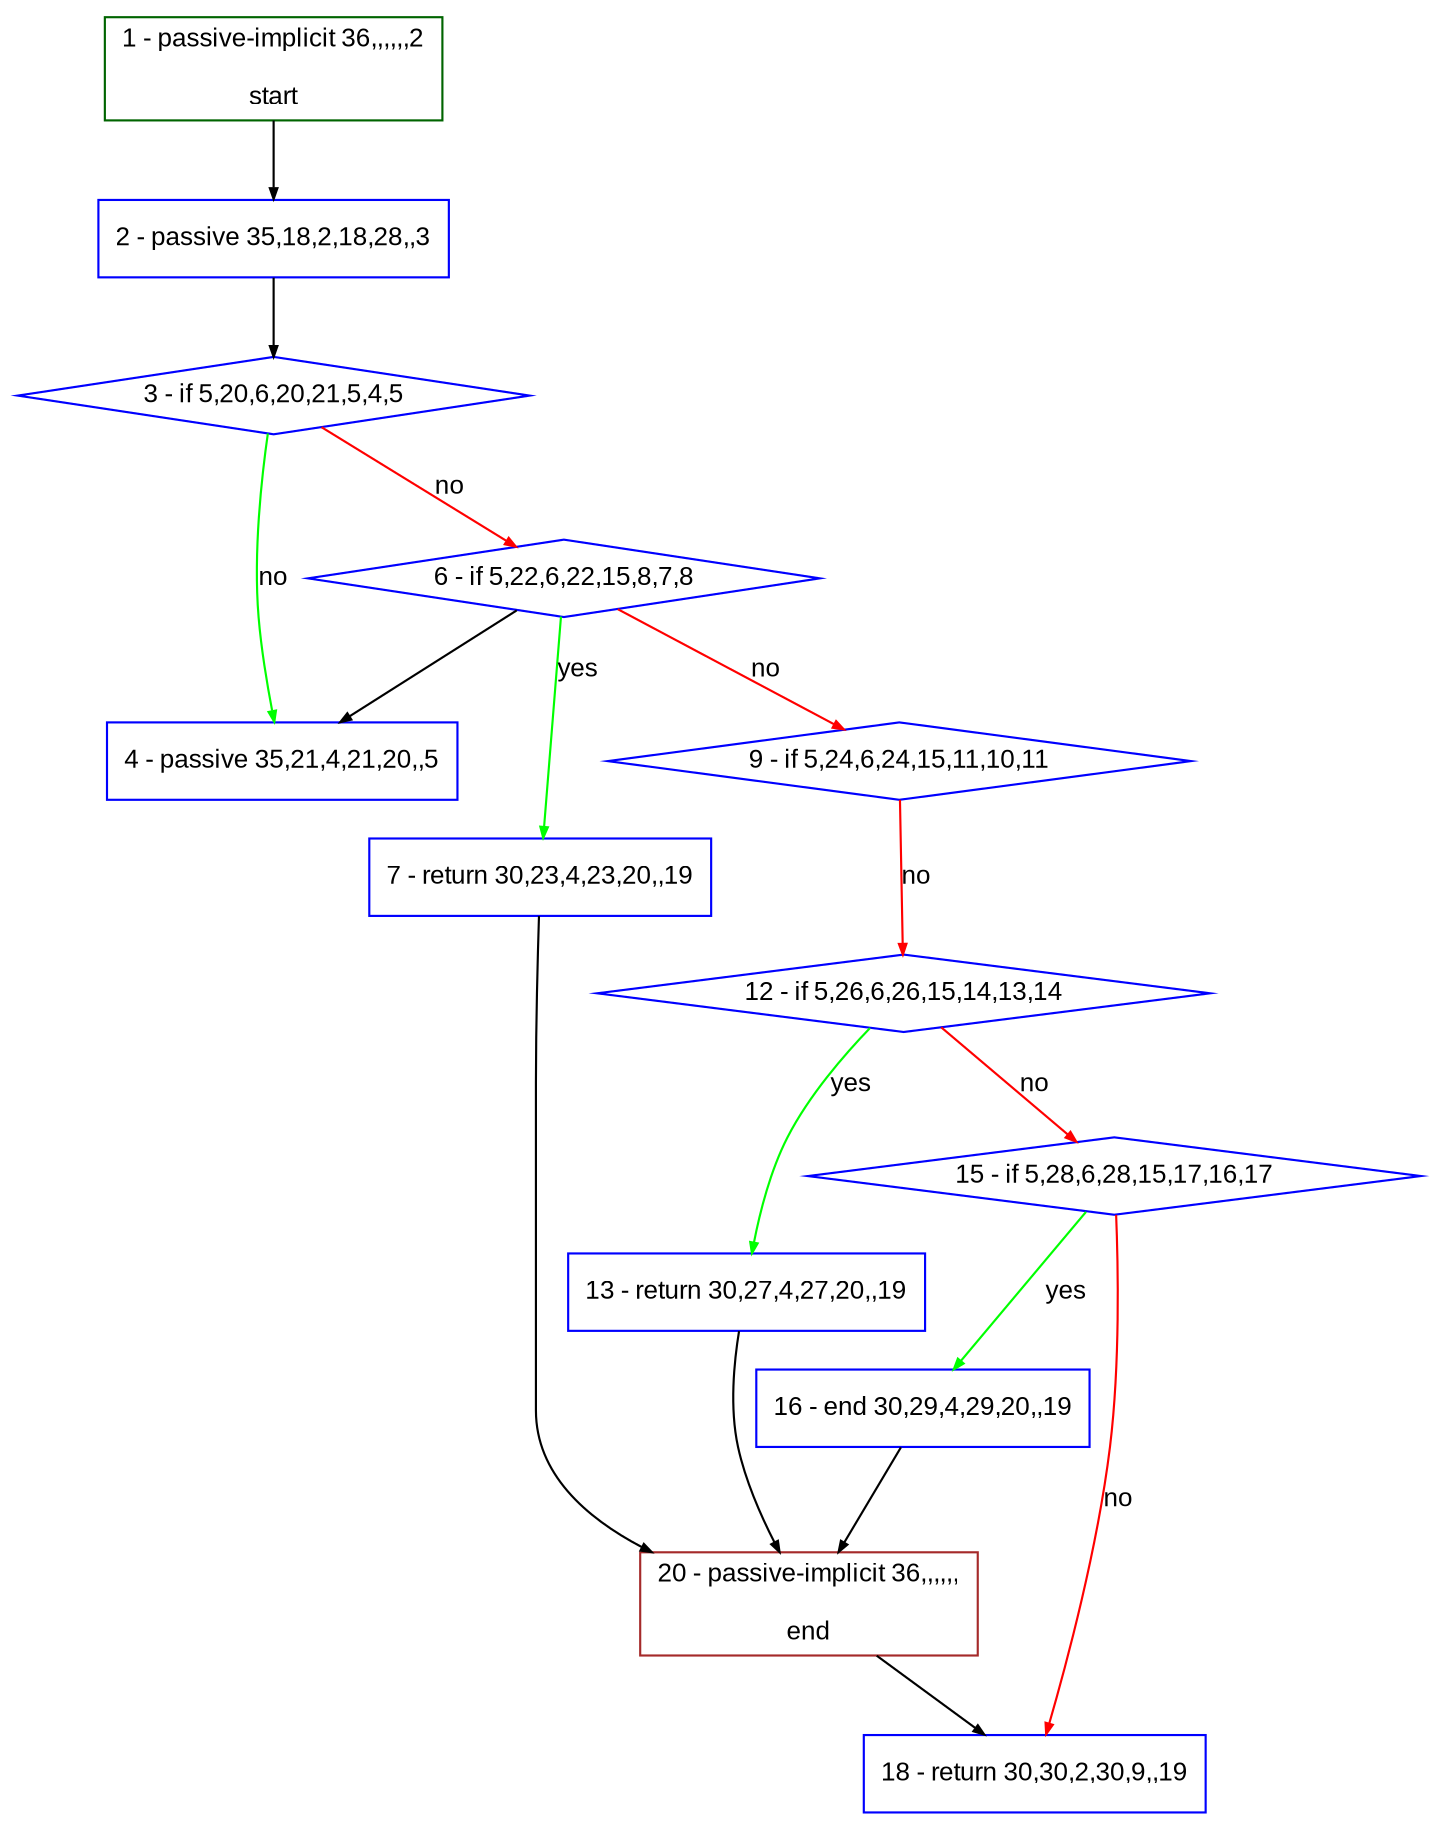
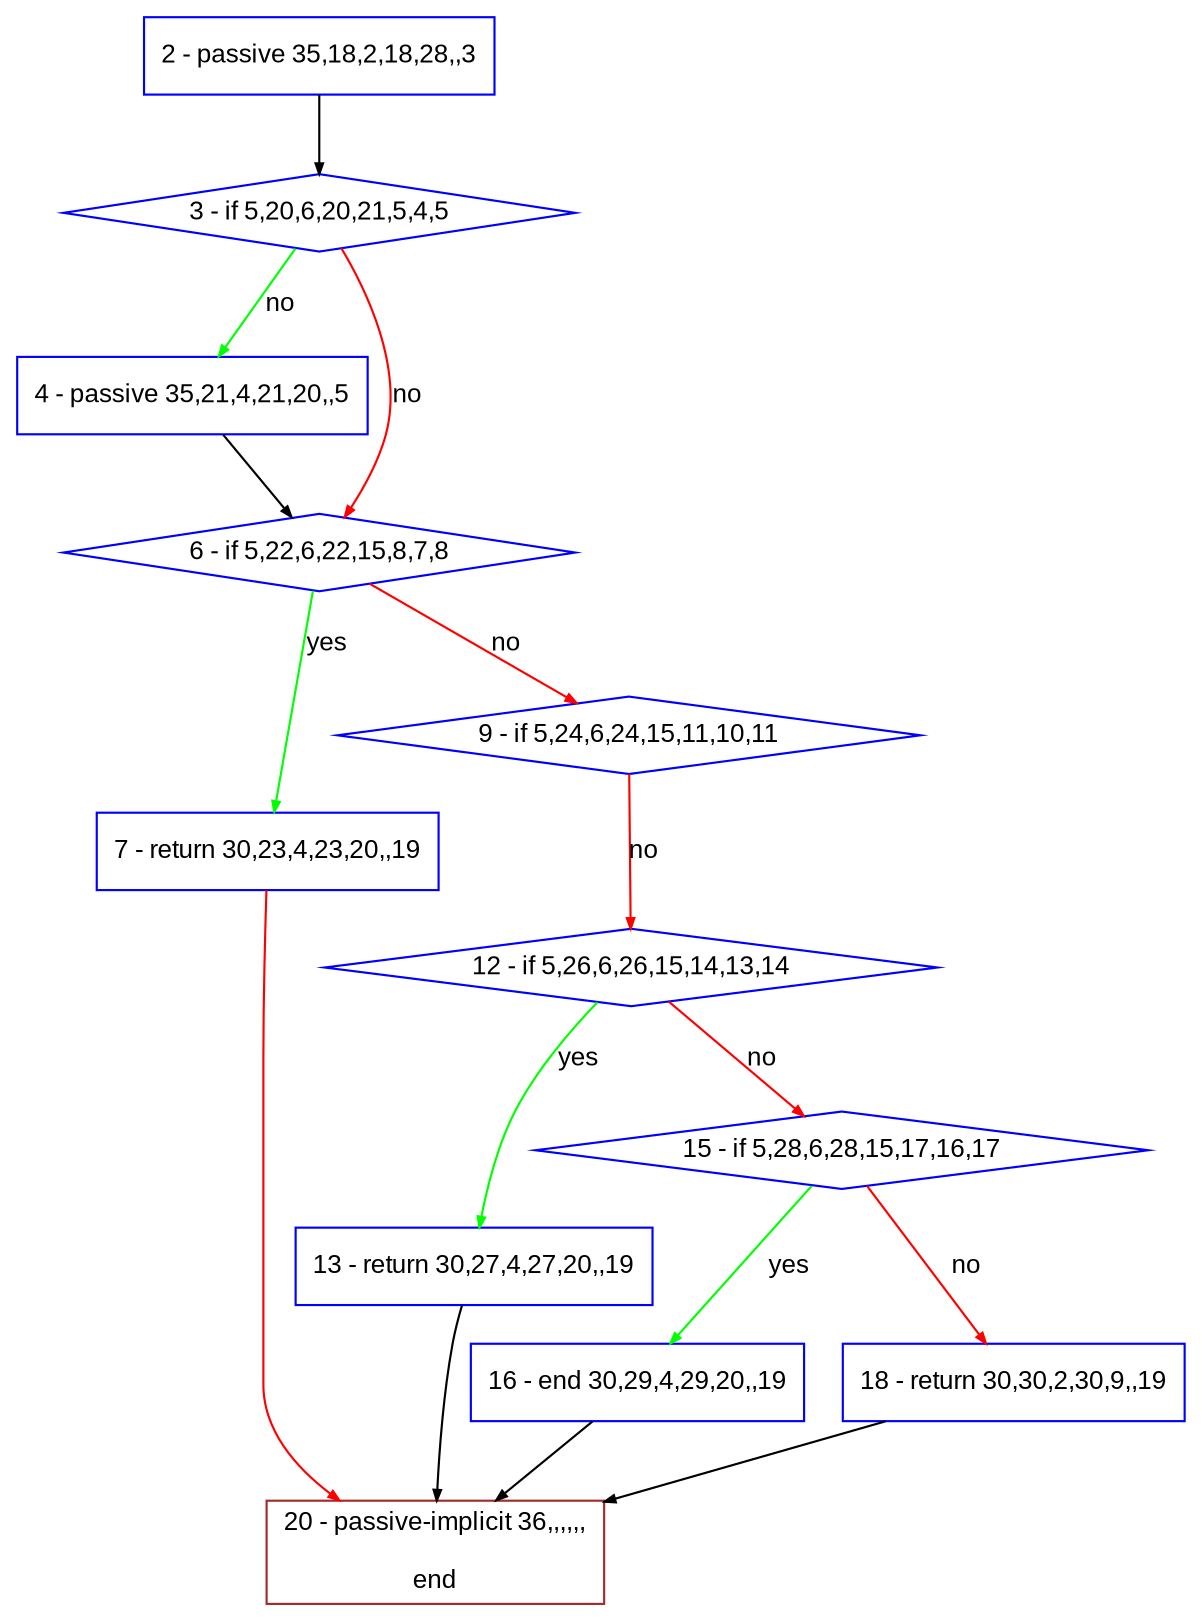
(274, 69) -> none
(433, 663) -> (254, 471)
(536, 1254) -> (263, 1204)
(926, 1692) -> (750, 1460)
